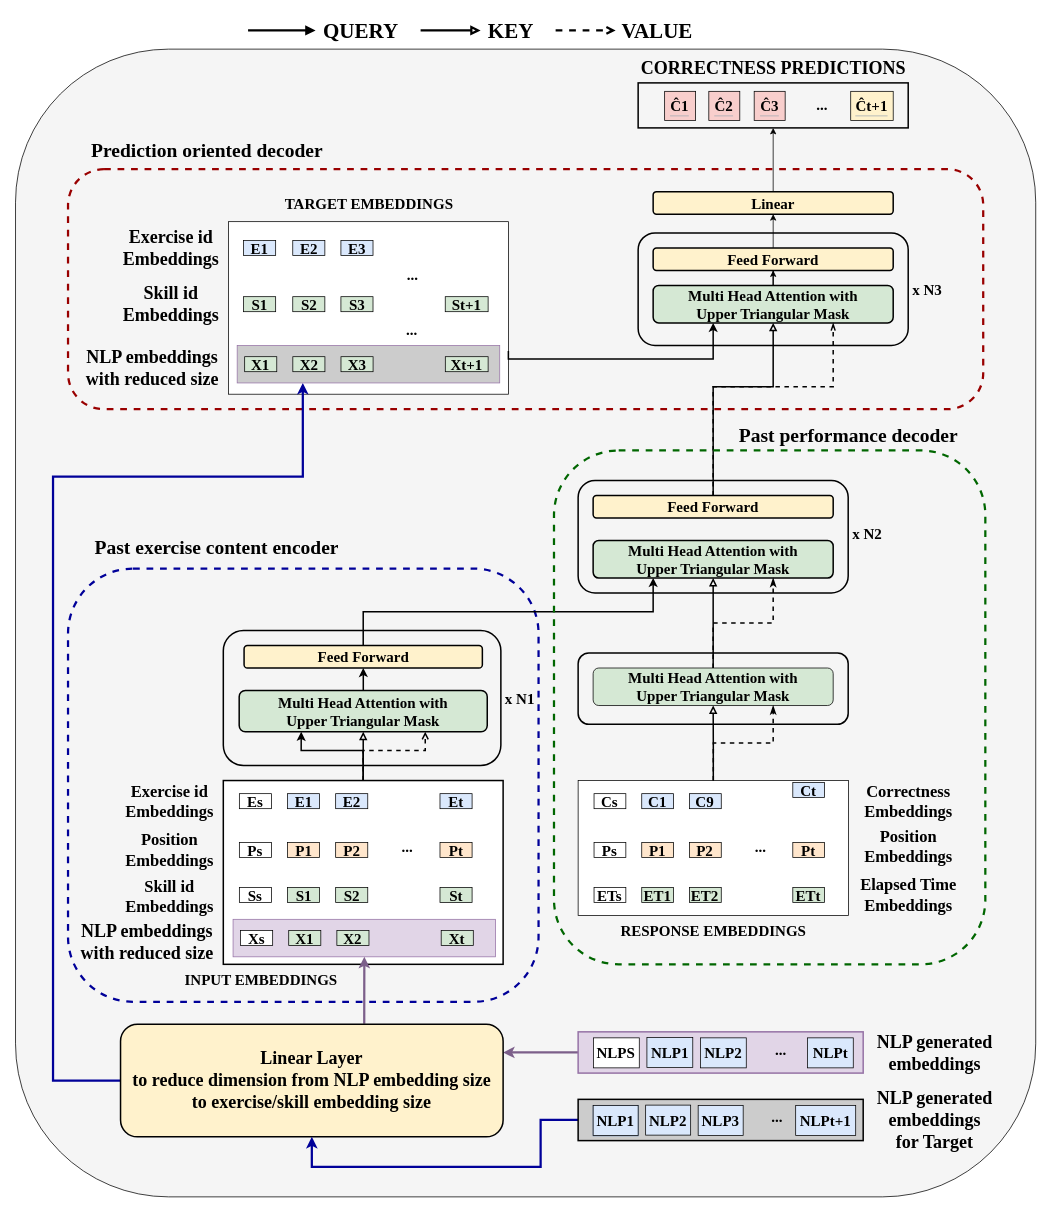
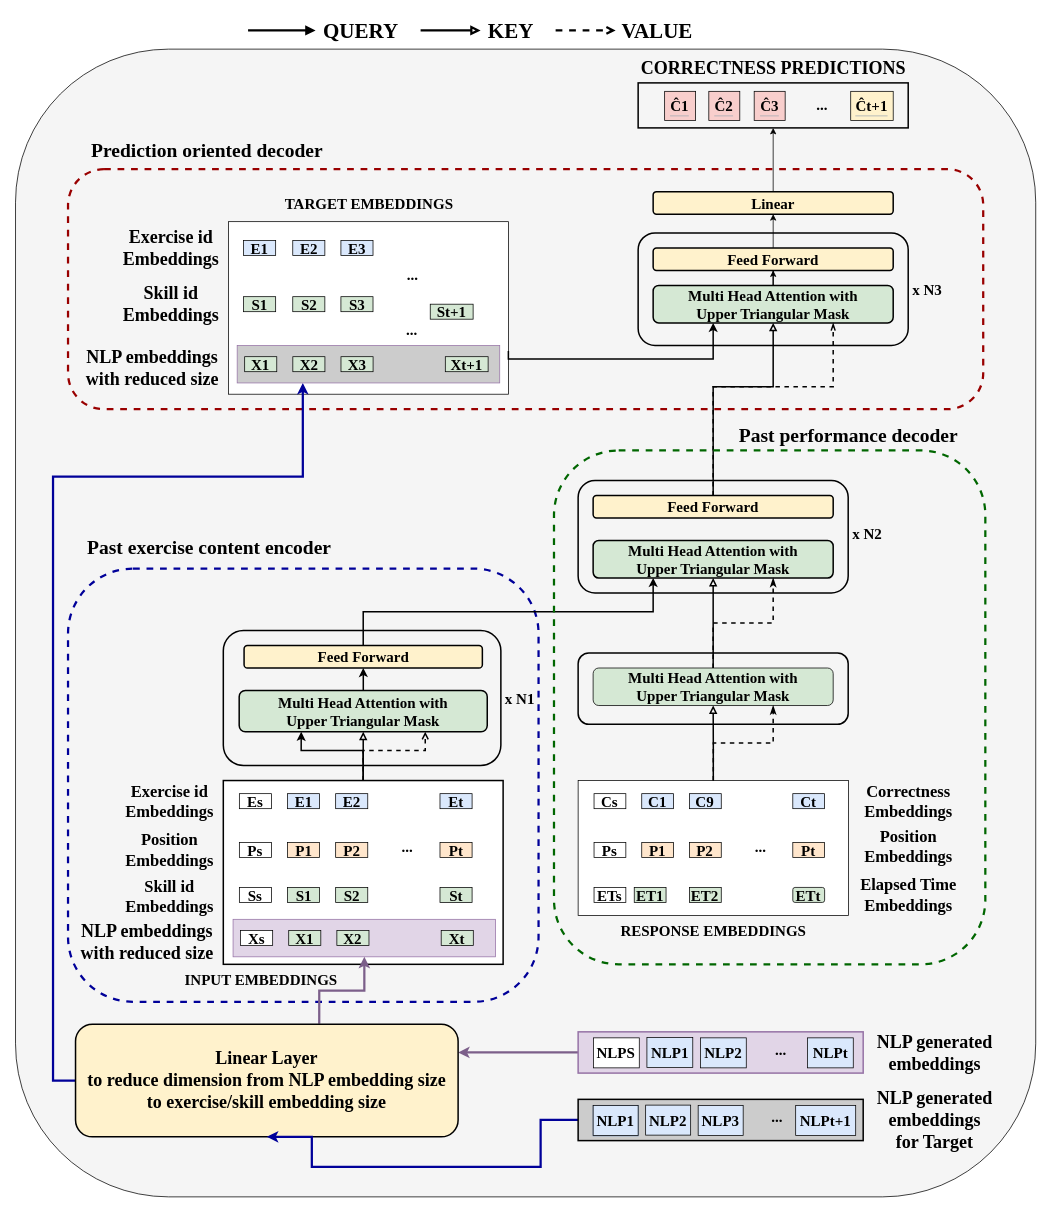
(466, 304) -> (451, 312)
(217, 548) -> (209, 548)
(808, 790) -> (808, 801)
(657, 895) -> (650, 895)
(808, 895) -> (808, 895)
(312, 1080) -> (267, 1080)
